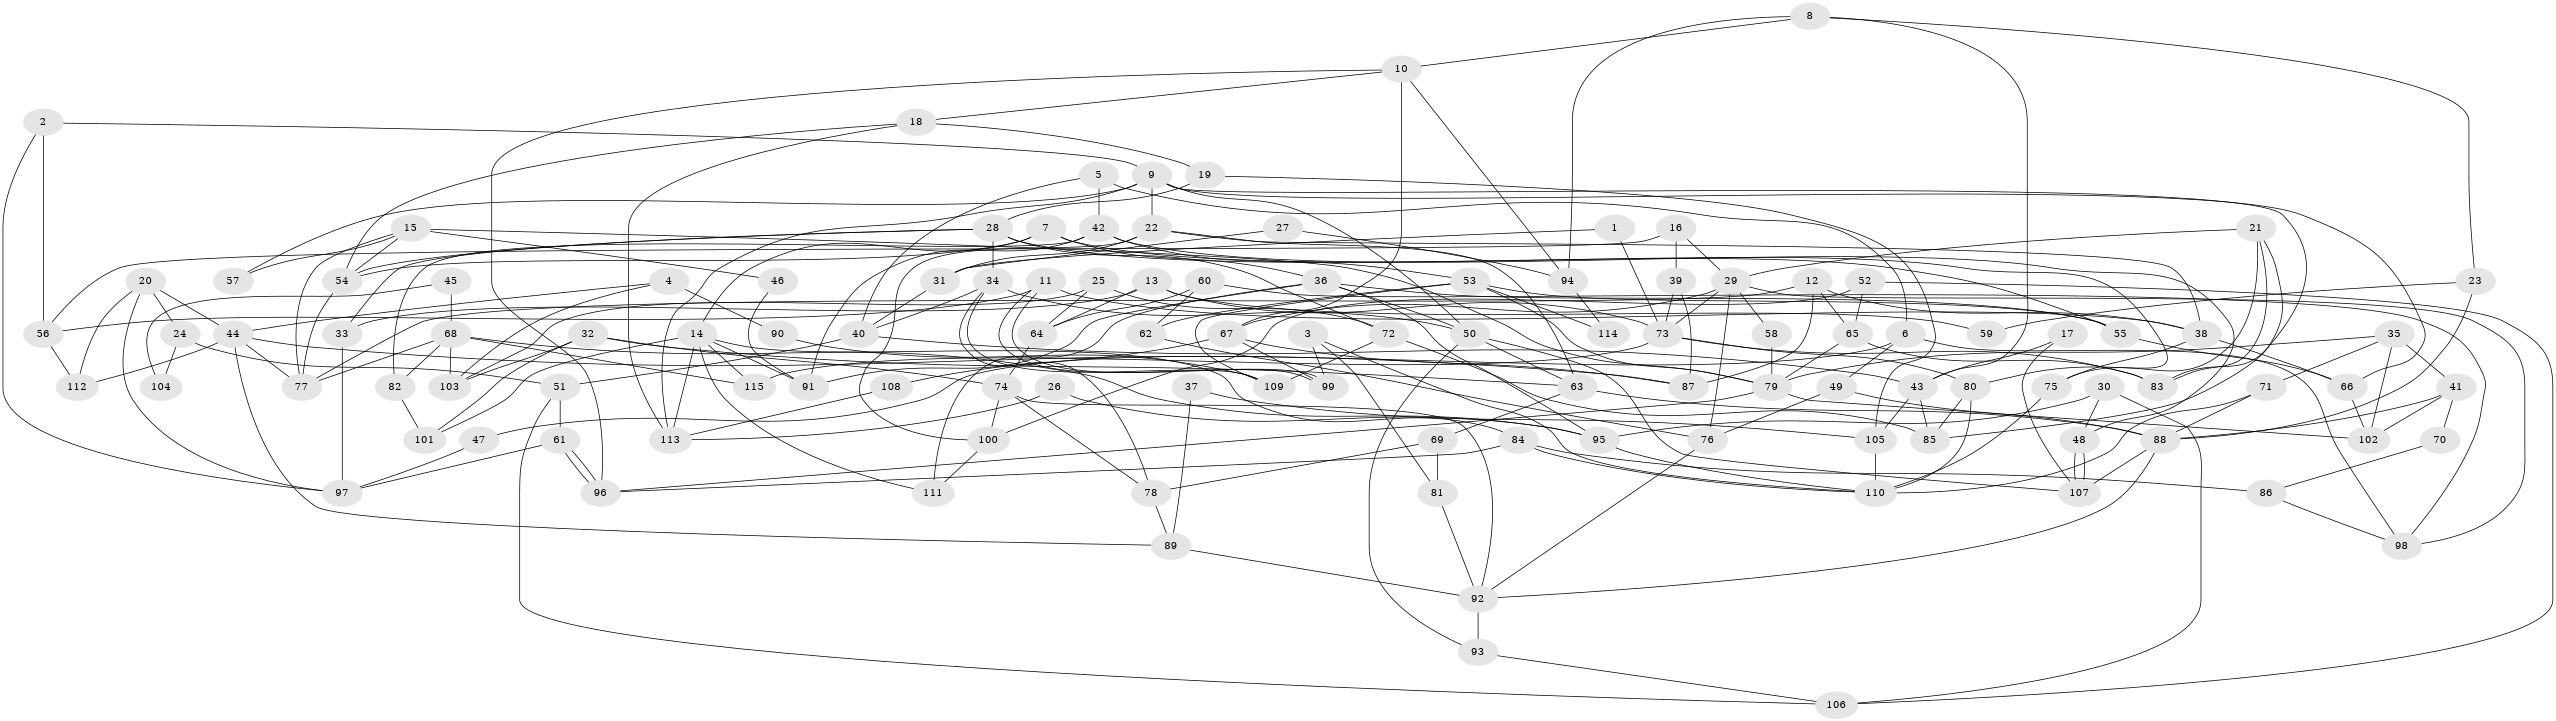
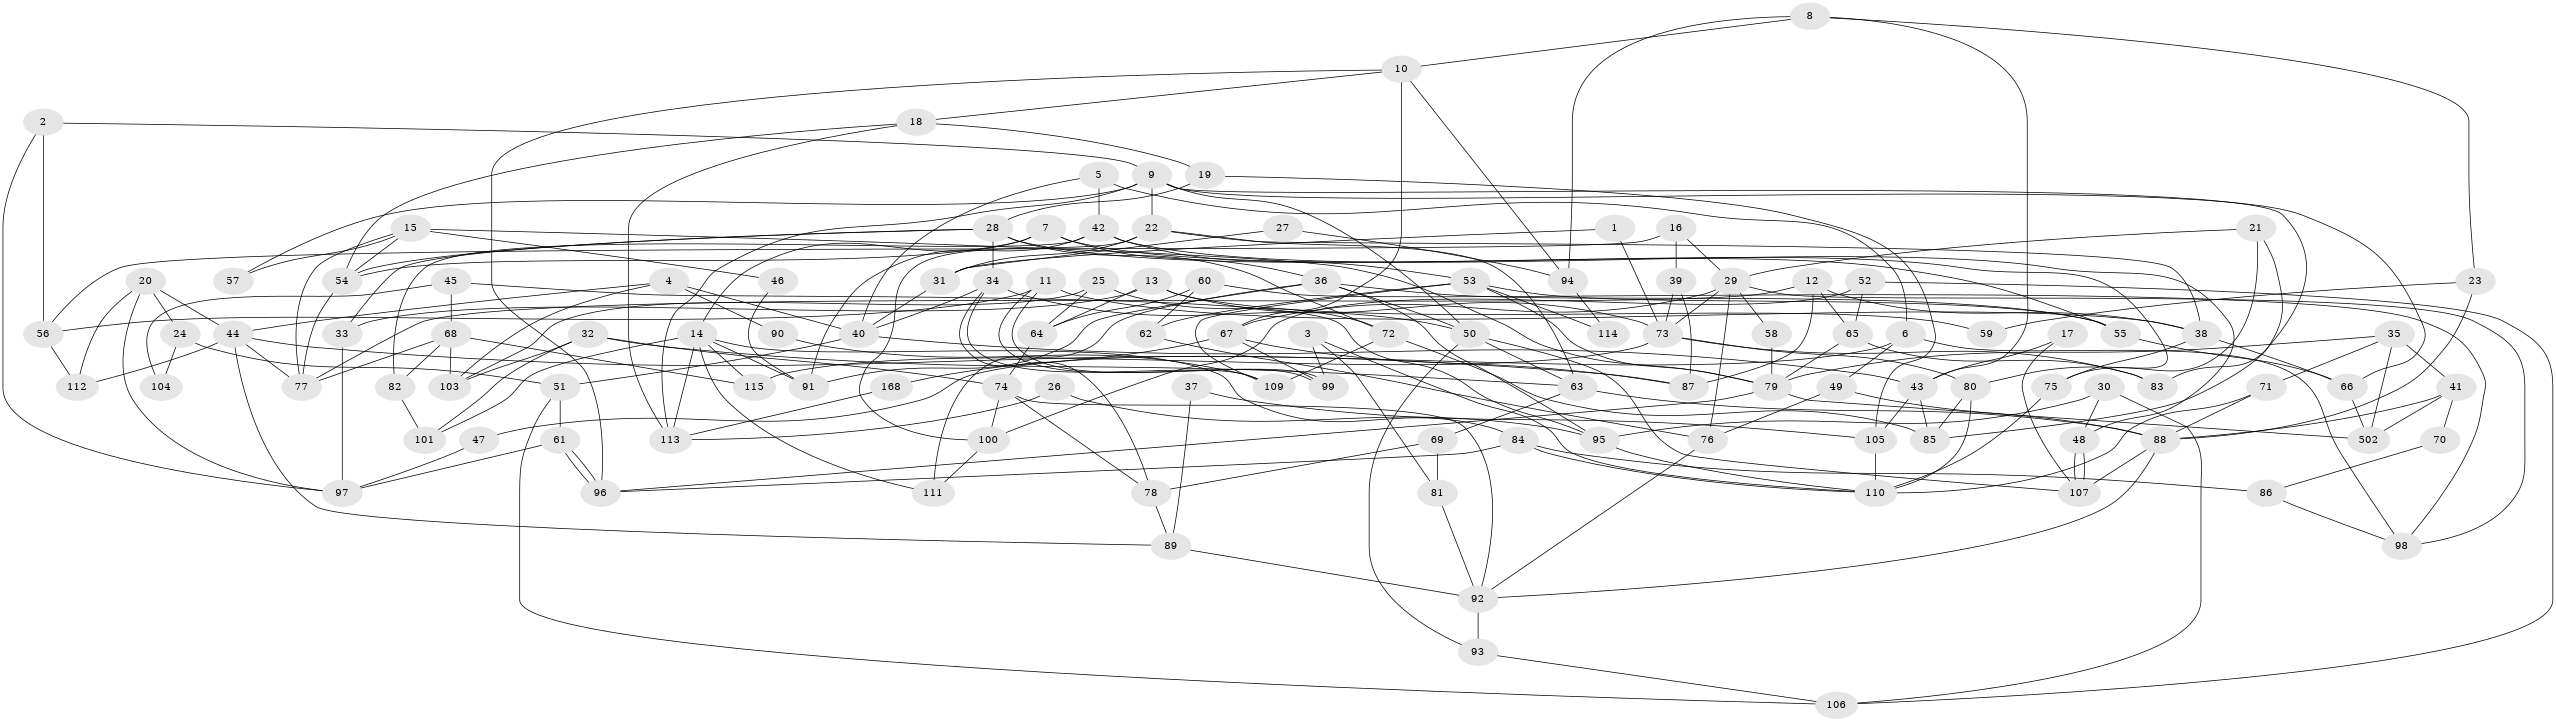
none -> (764, 308)
(2258, 338) -> none
(1111, 382) -> (842, 296)
(891, 387) -> (891, 387)
(2369, 440) -> (2369, 440)
